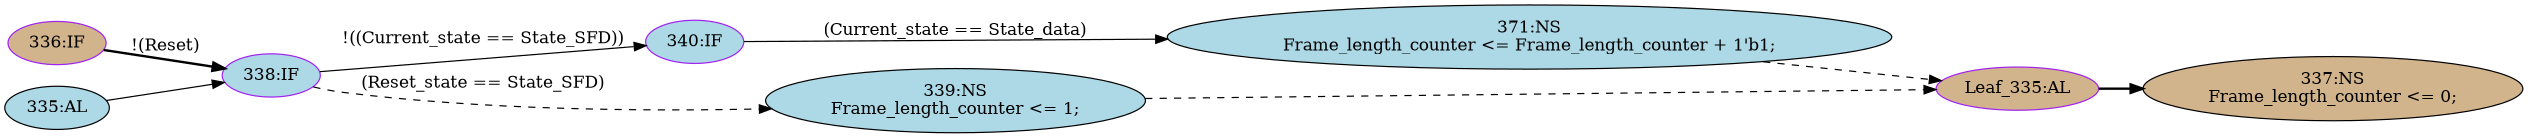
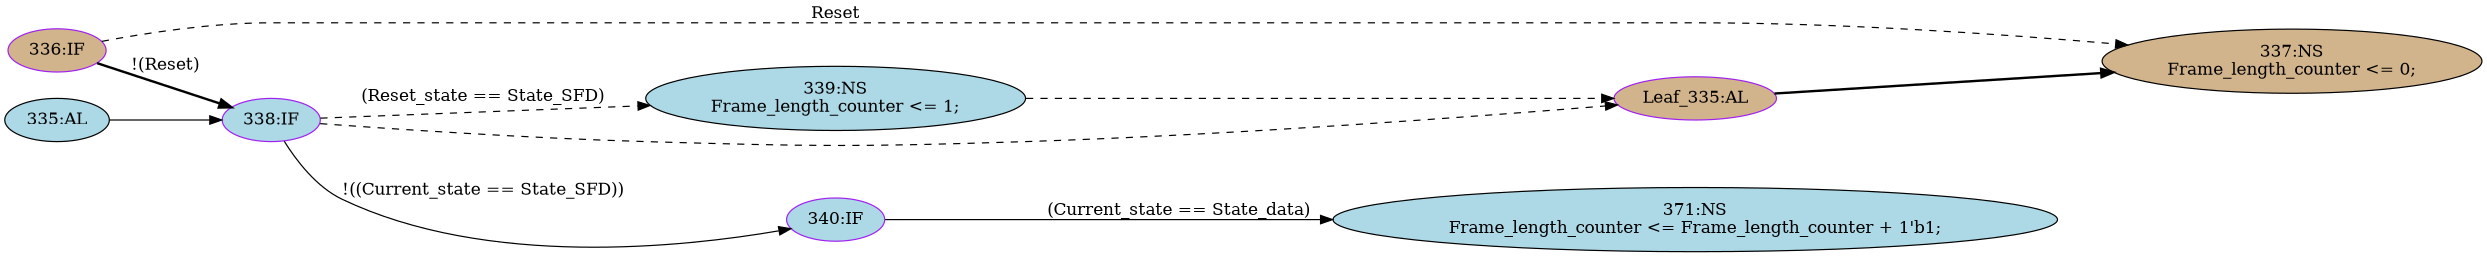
none -> (1108, 23)
(1846, 71) -> (963, 143)
